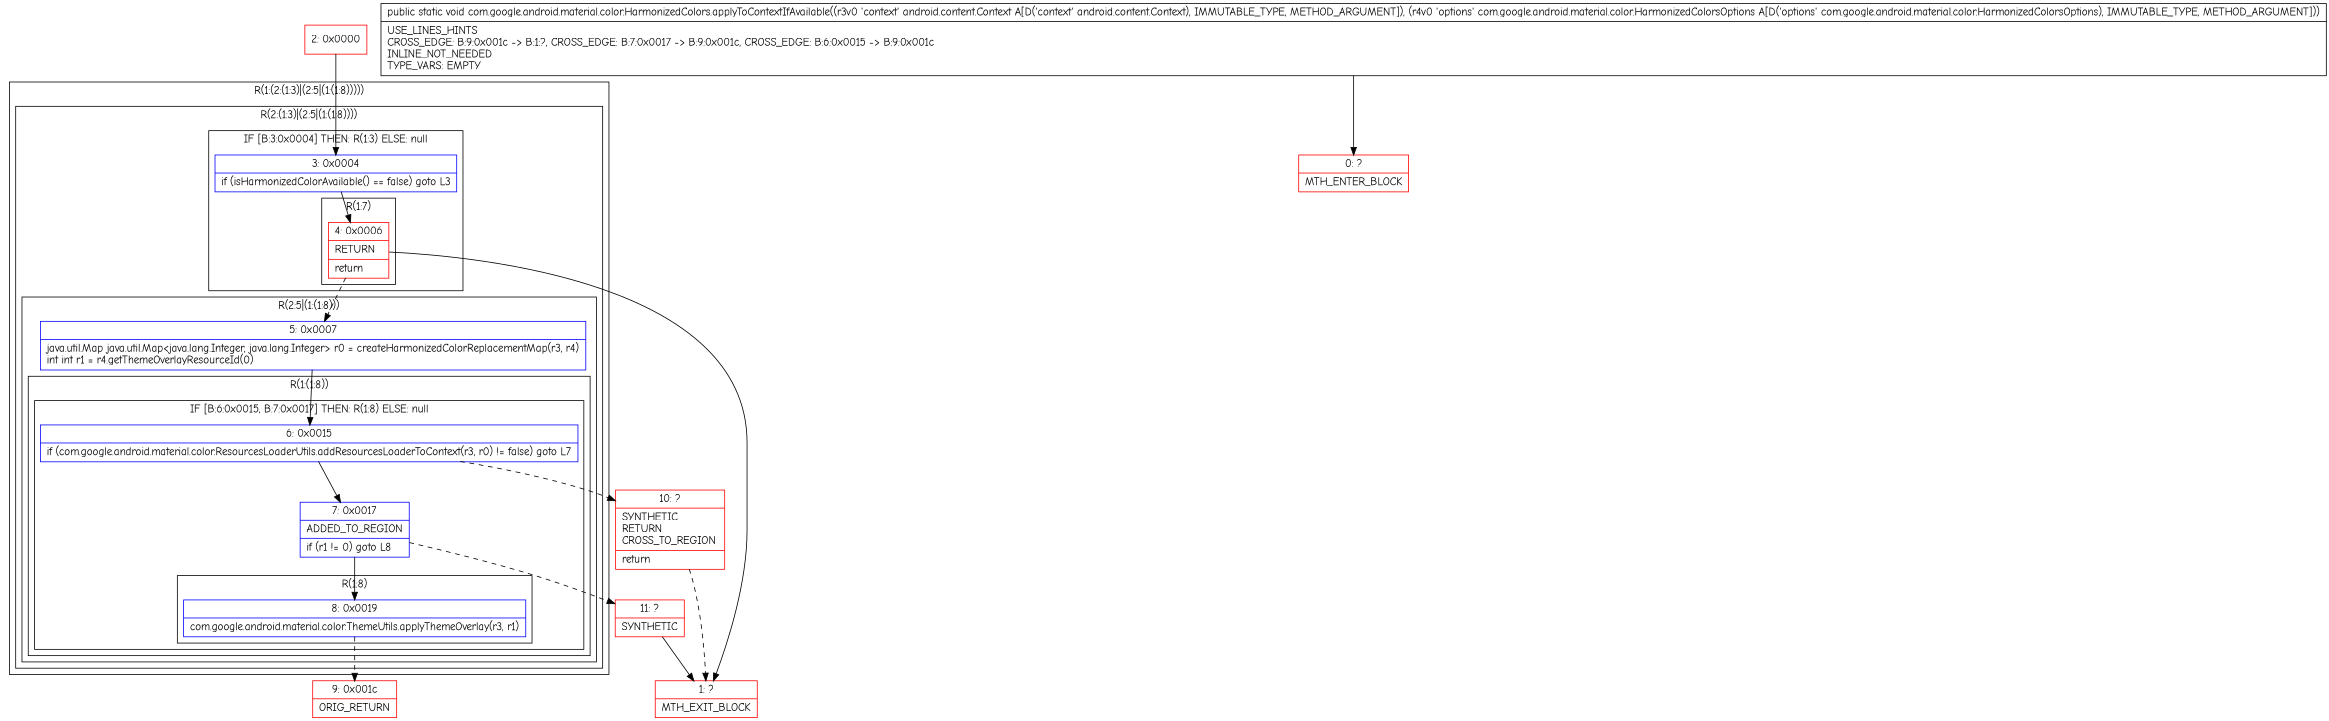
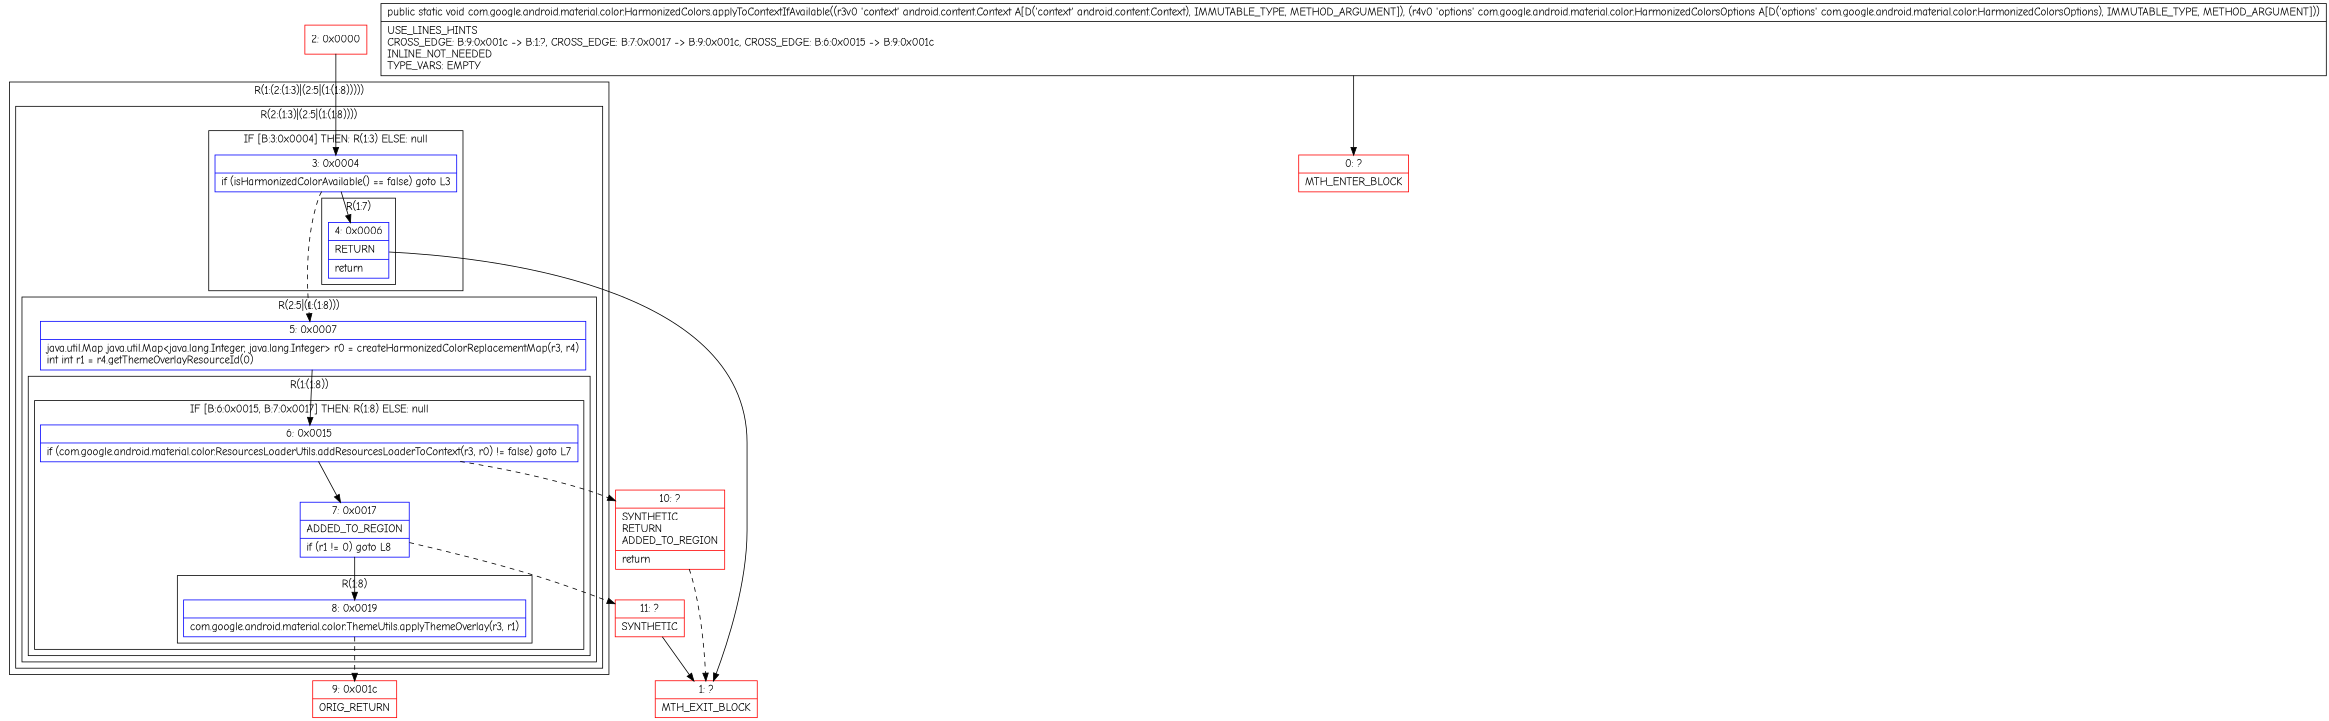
(359, 250) -> (359, 250)
(334, 303) -> (309, 252)
(669, 541) -> (670, 541)
